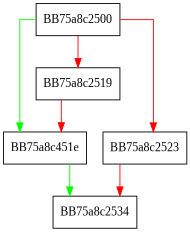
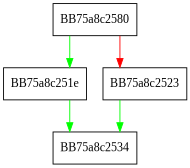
(78, 20) -> (95, 20)
(78, 84) -> none
(45, 148) -> (45, 84)
(120, 176) -> (120, 111)
